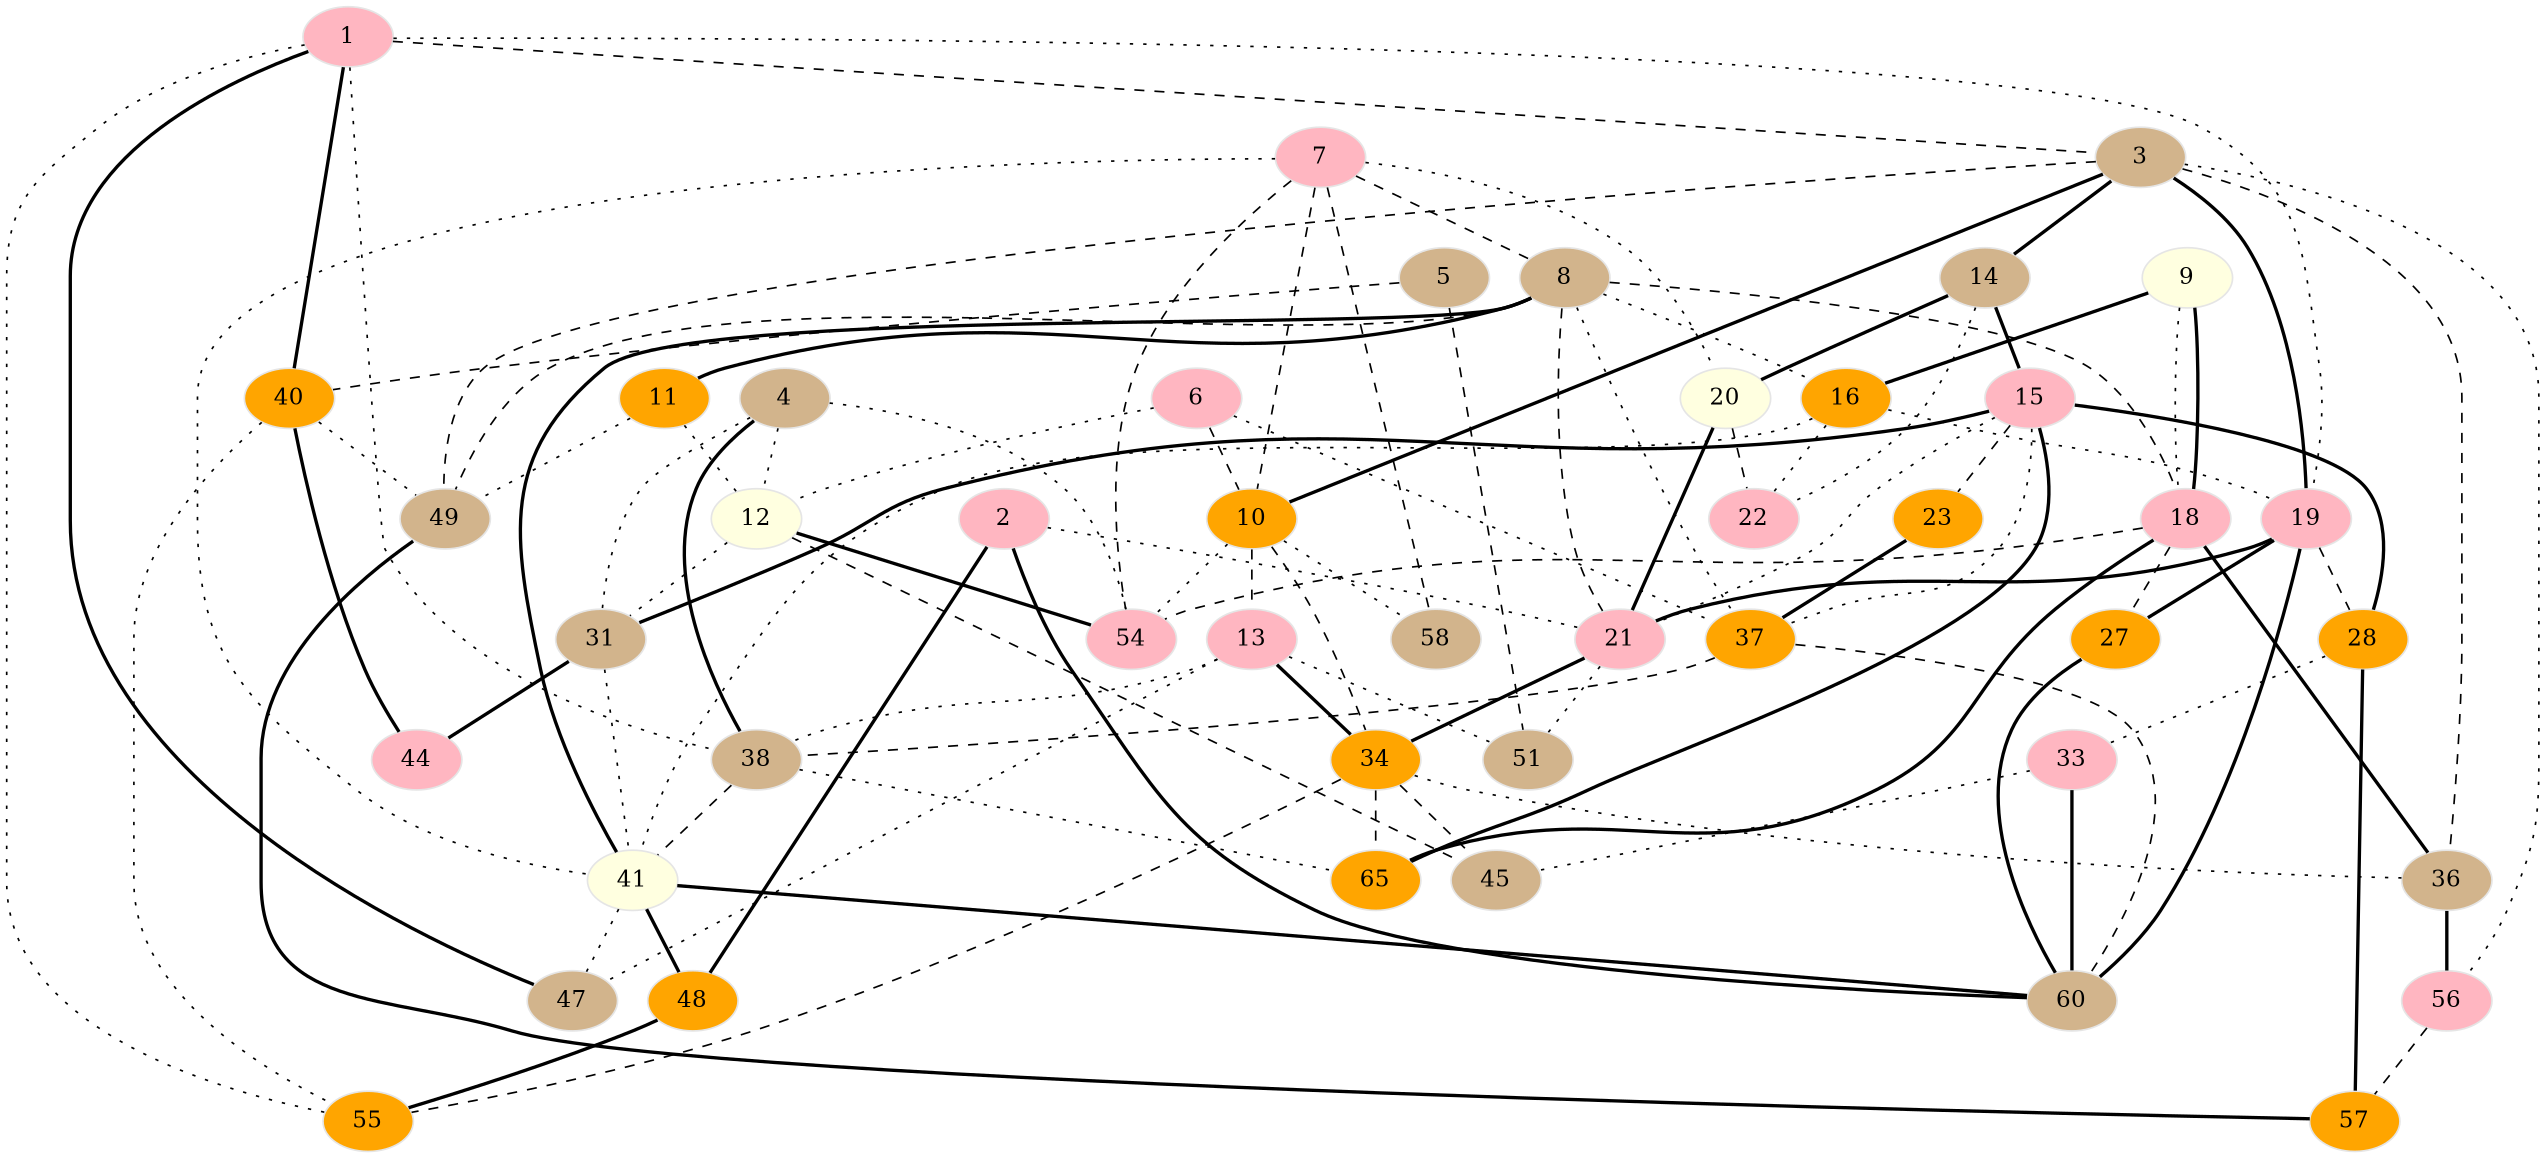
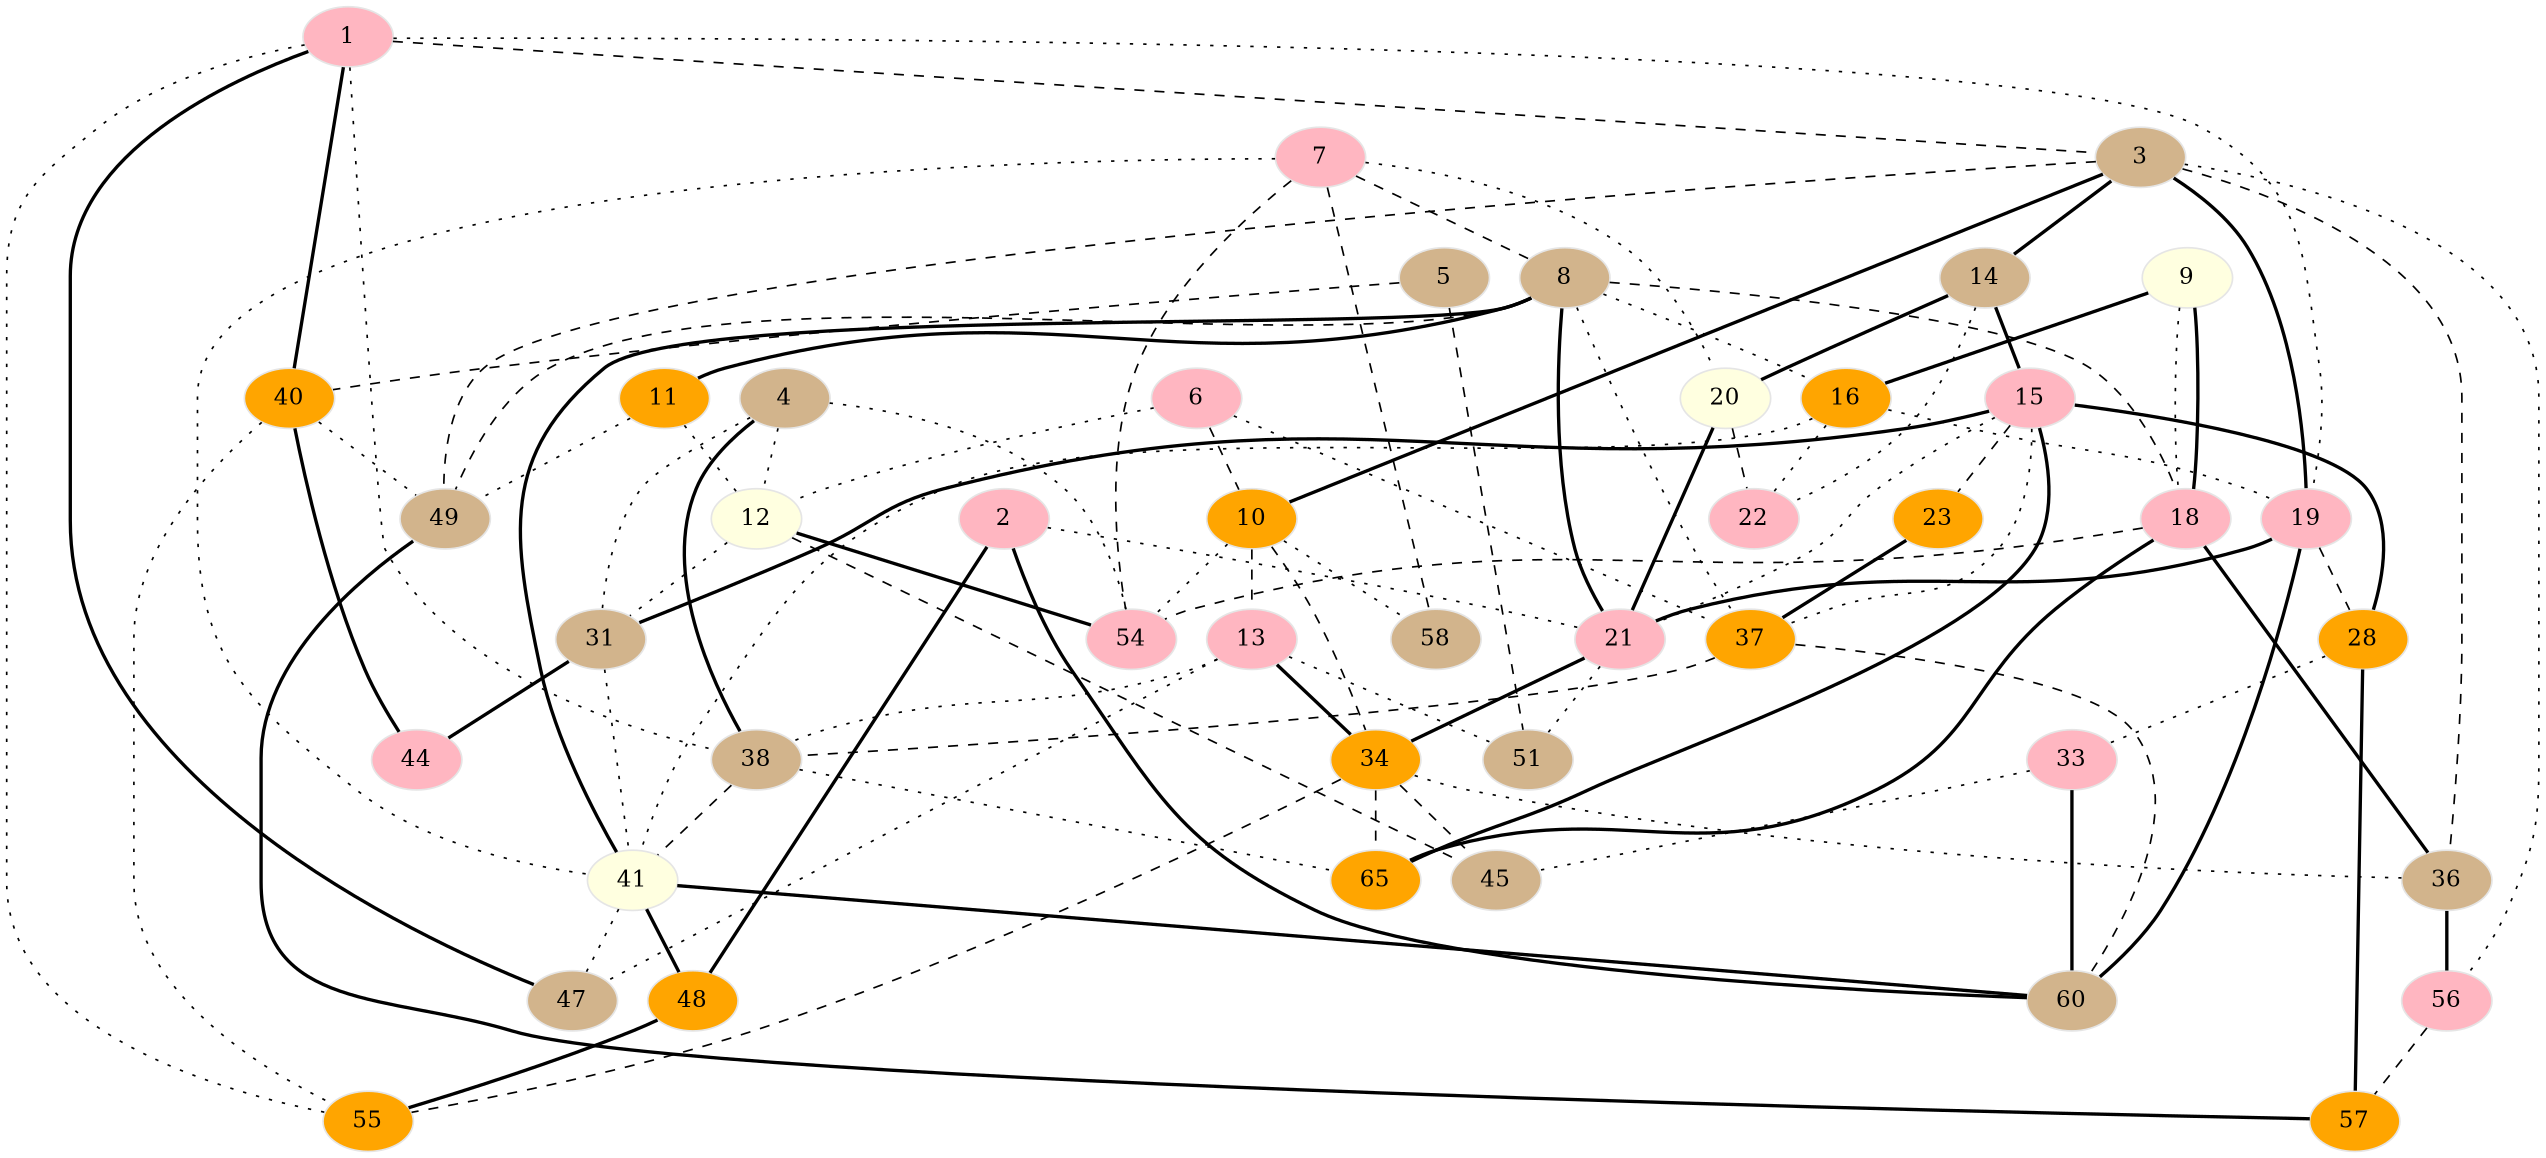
(1283, 353) -> none
(1561, 463) -> (1561, 463)
(2115, 639) -> none
